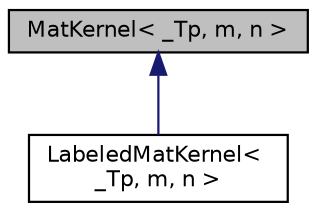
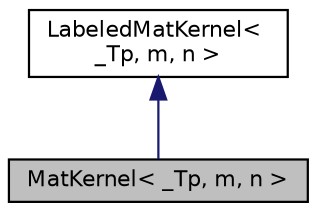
(158, 105) -> (158, 129)
